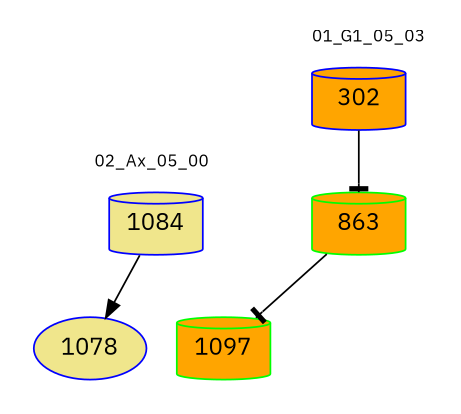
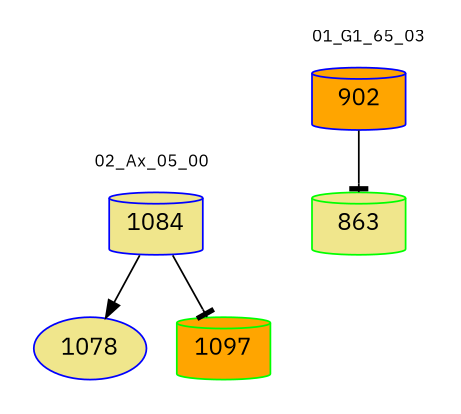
(369, 37) -> (369, 37)
(359, 99) -> (359, 99)
(359, 224) -> (359, 224)
(295, 283) -> (188, 282)
